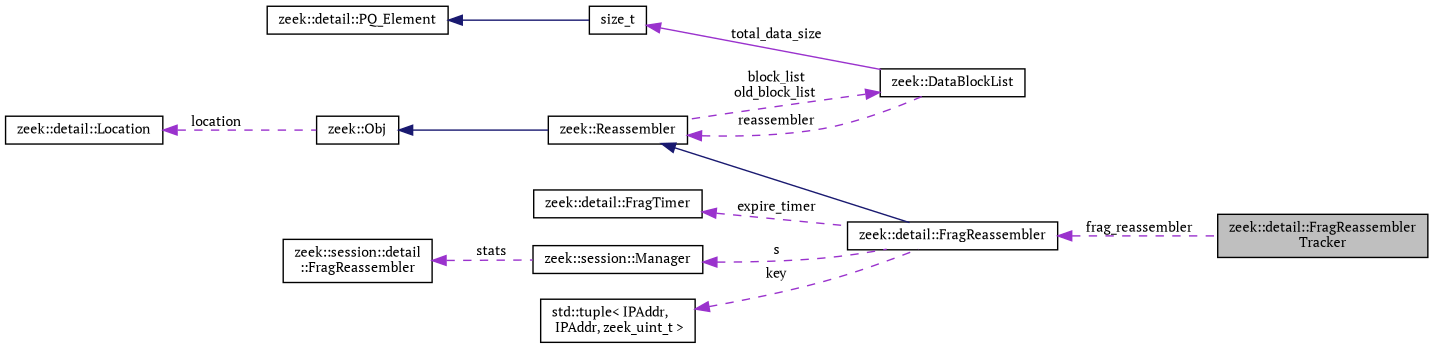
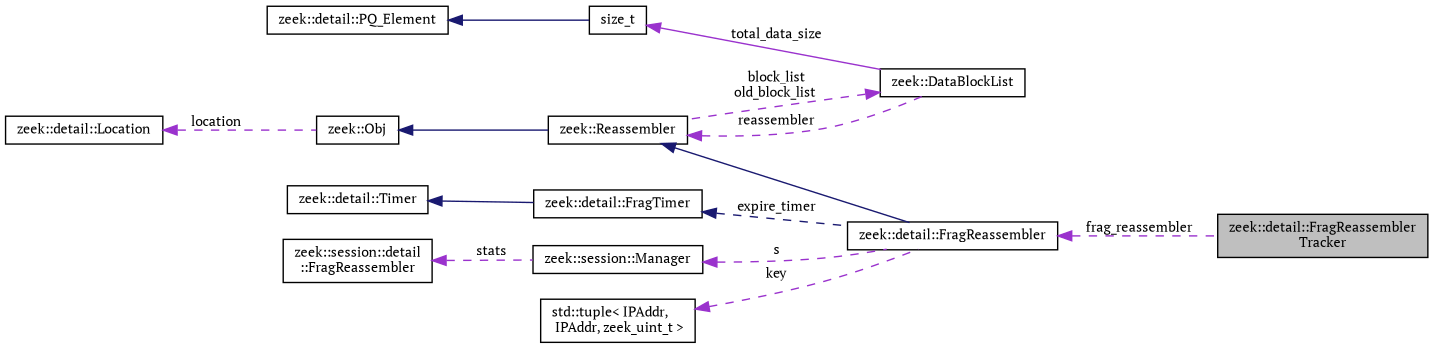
none -> (358, 200)
(782, 220) -> (782, 220)
